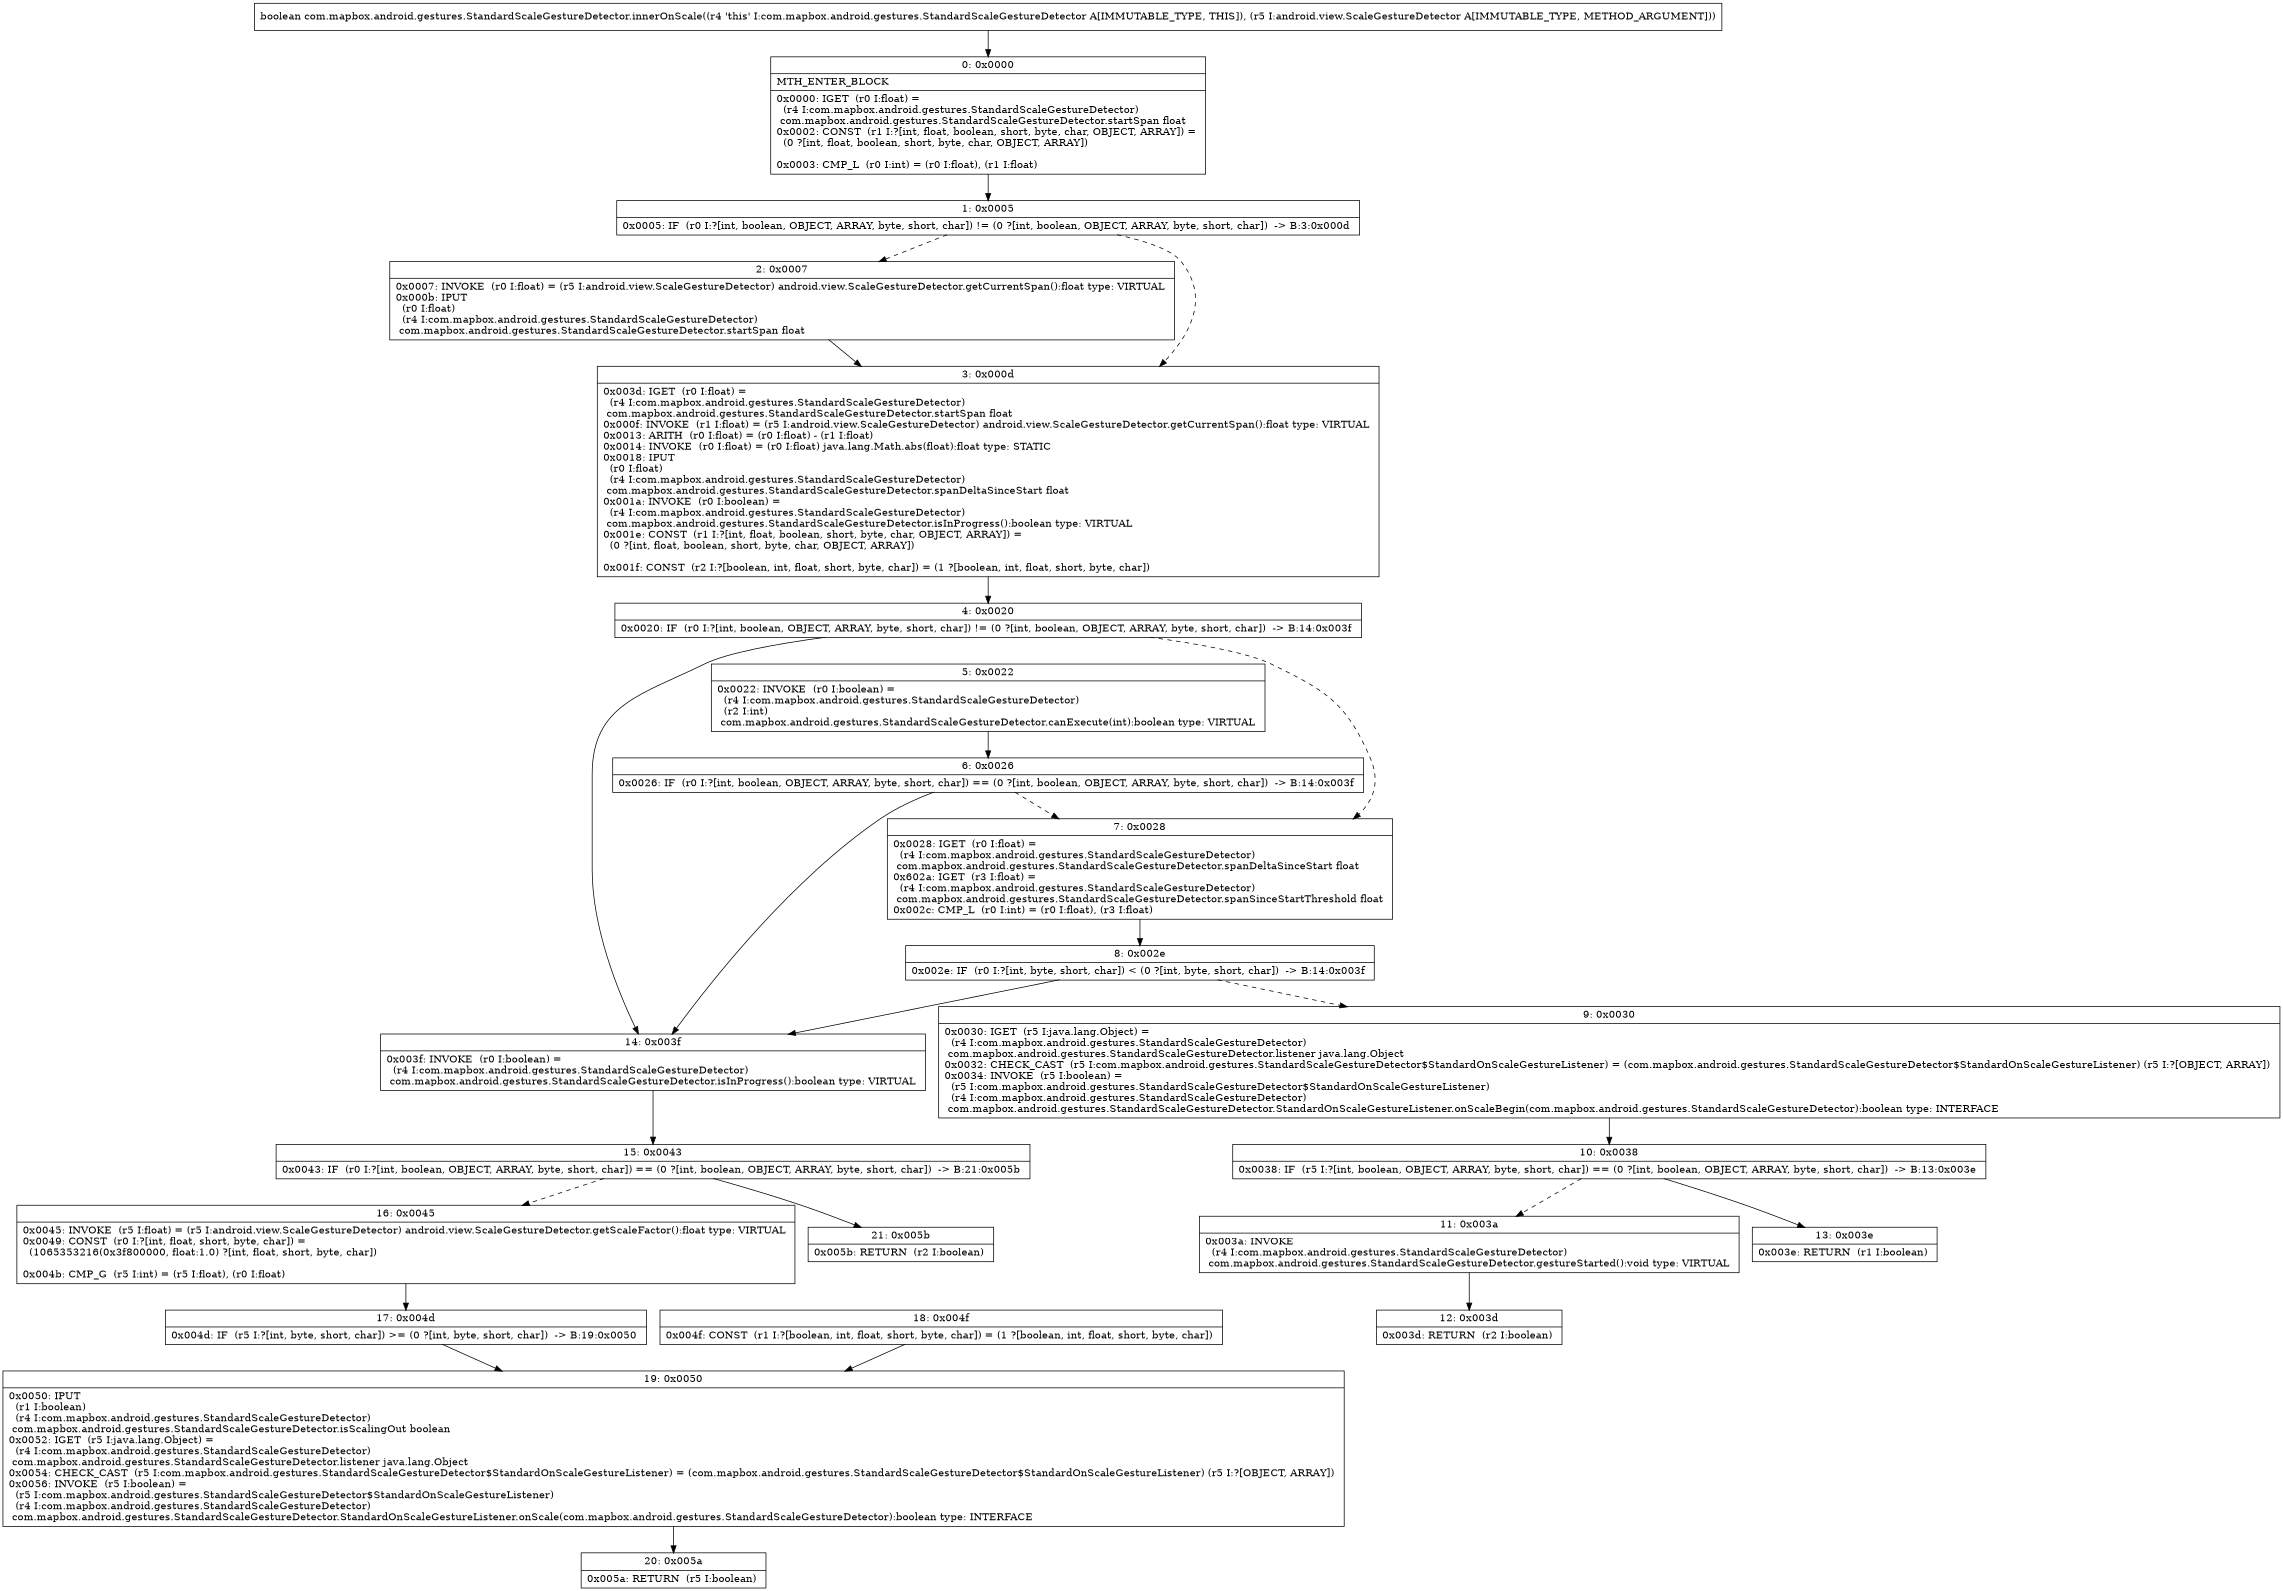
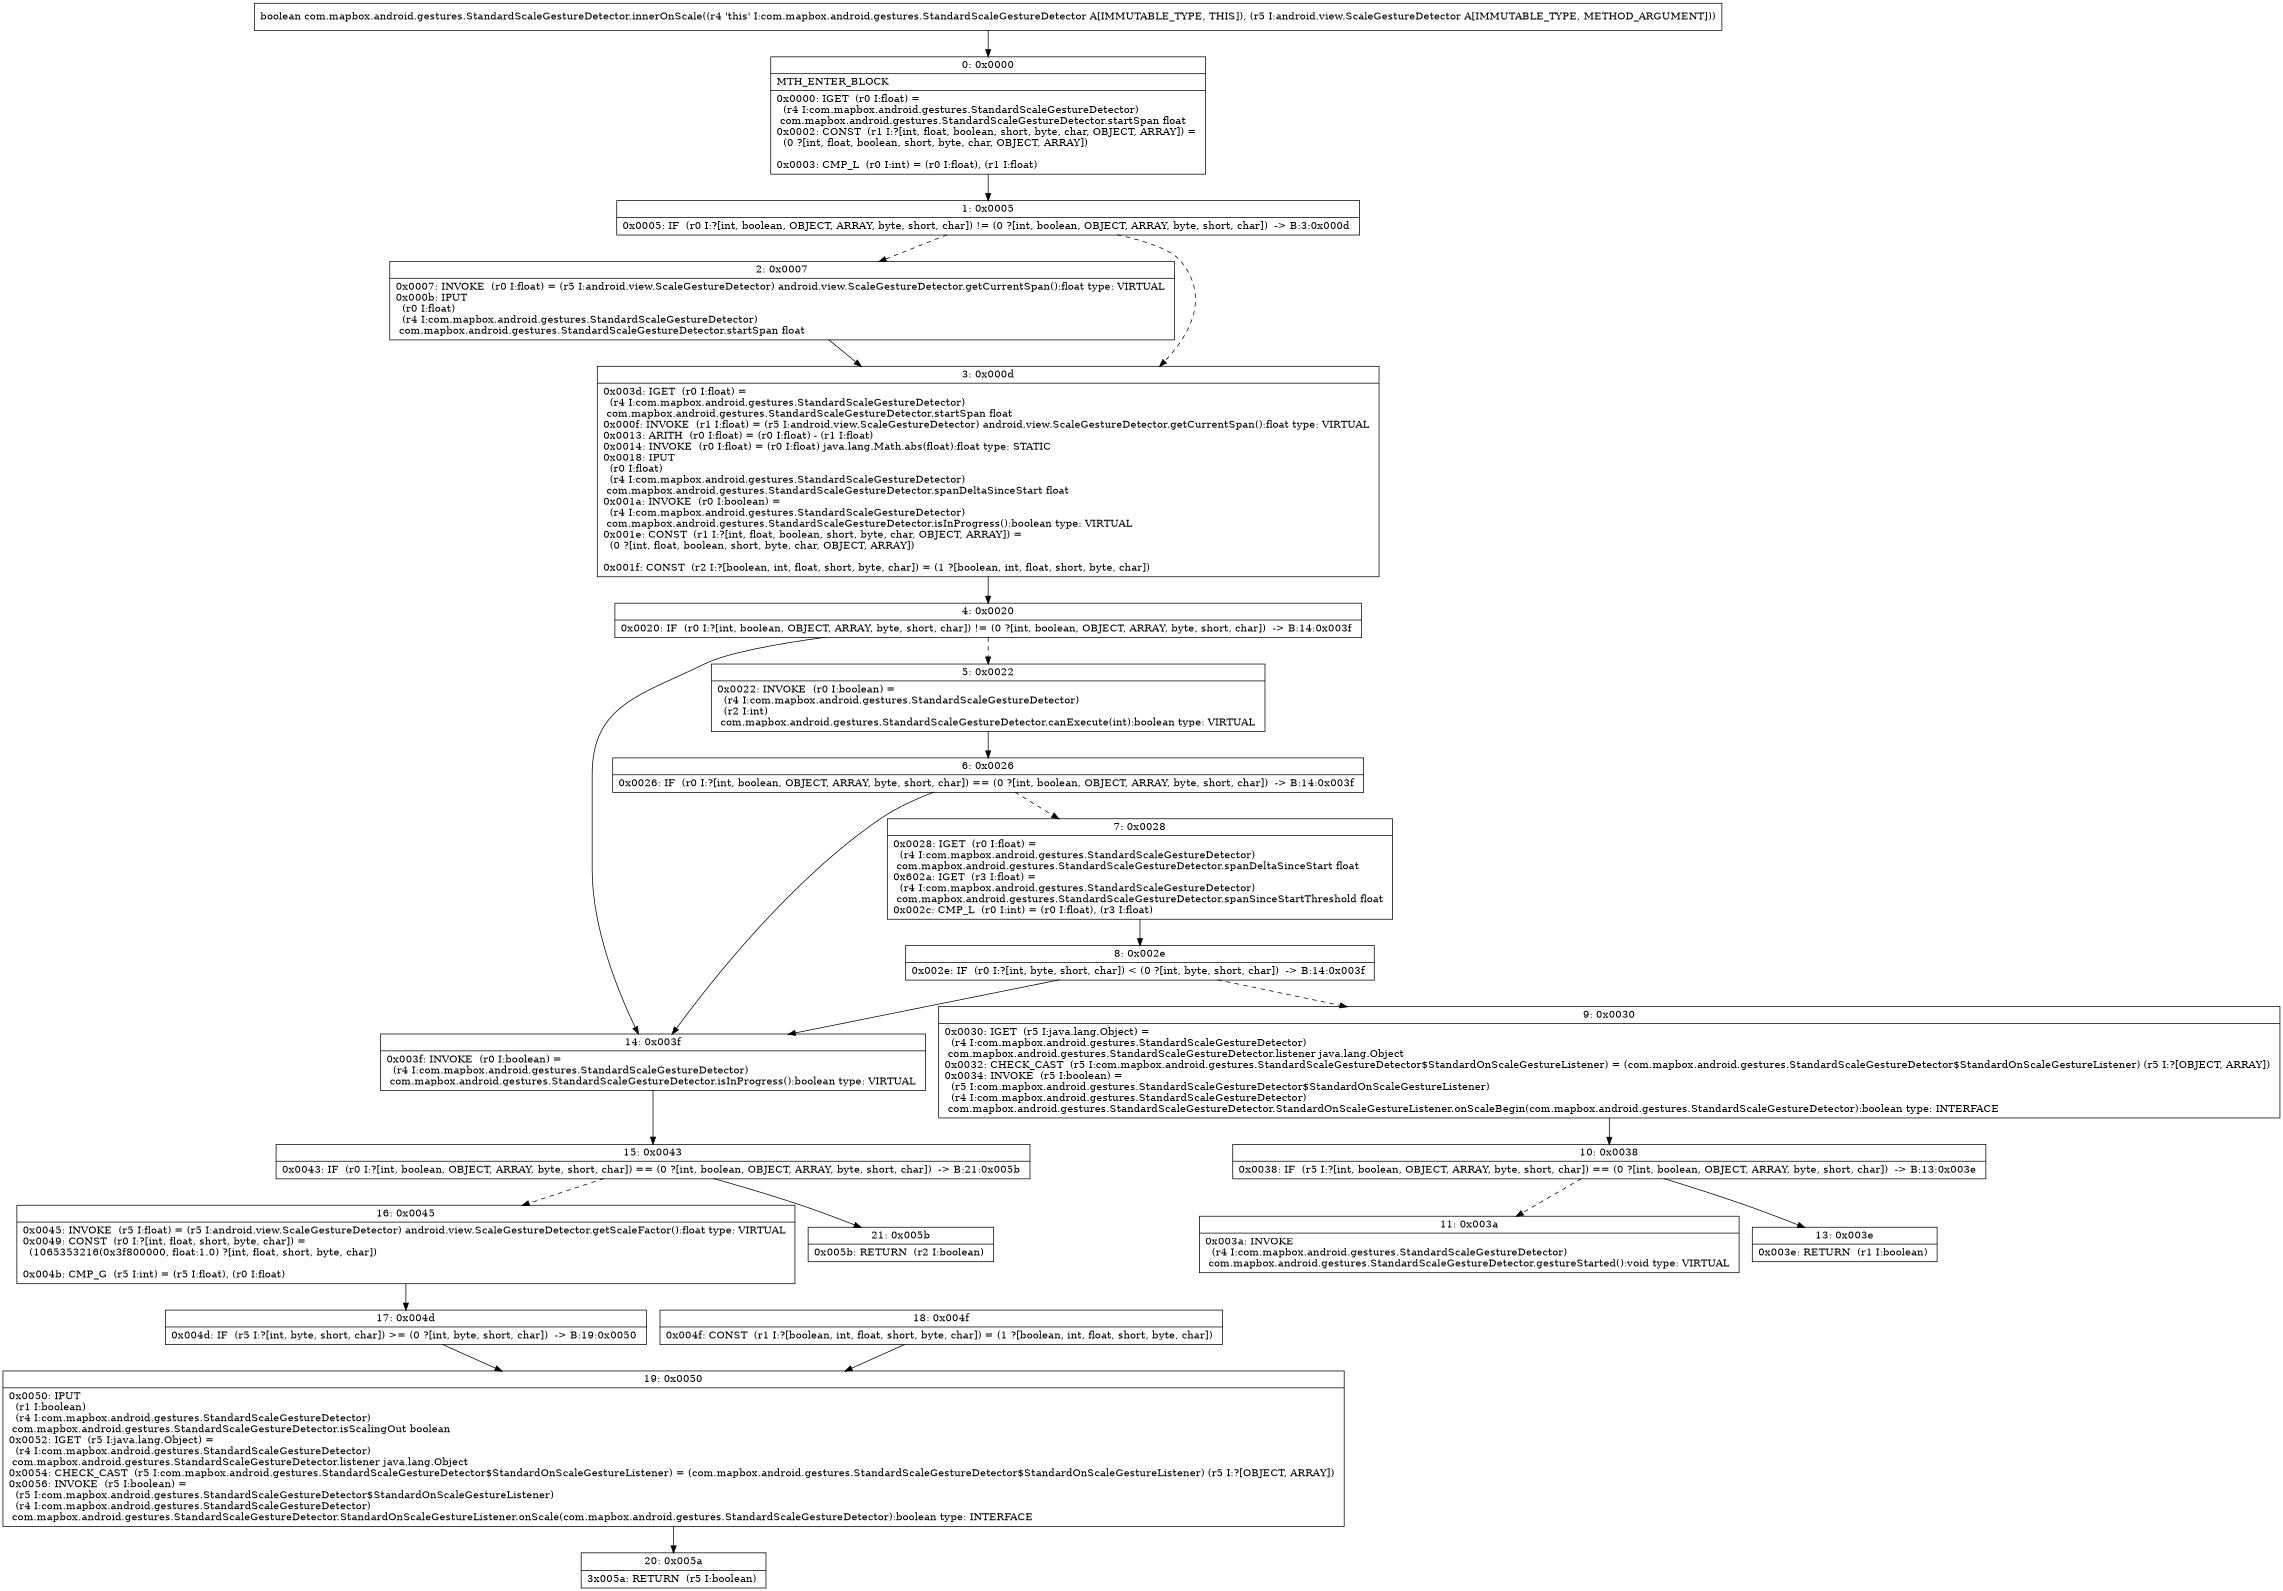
(1306, 682) -> (988, 647)
(1469, 1327) -> none
(674, 1579) -> (674, 1579)
